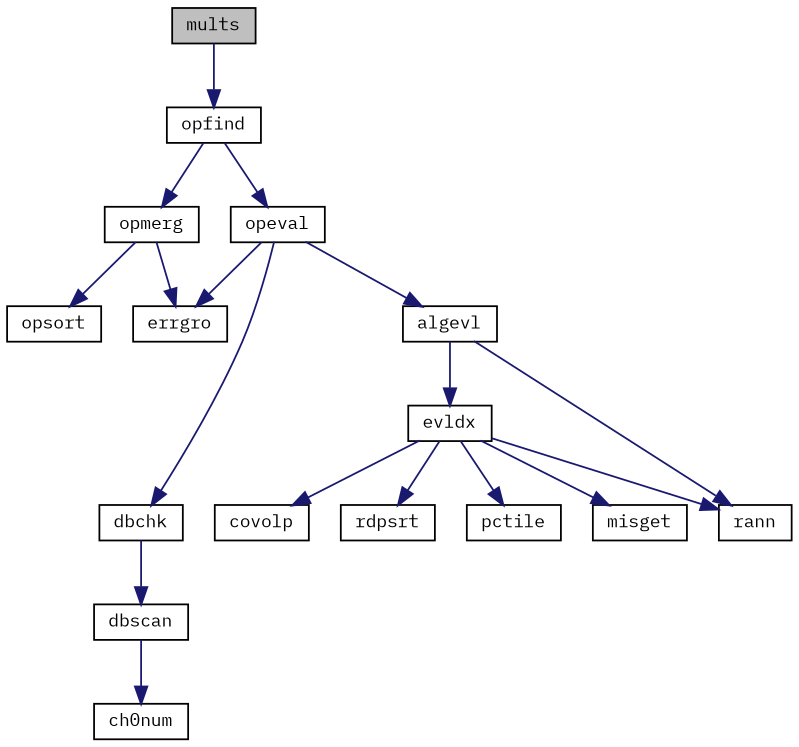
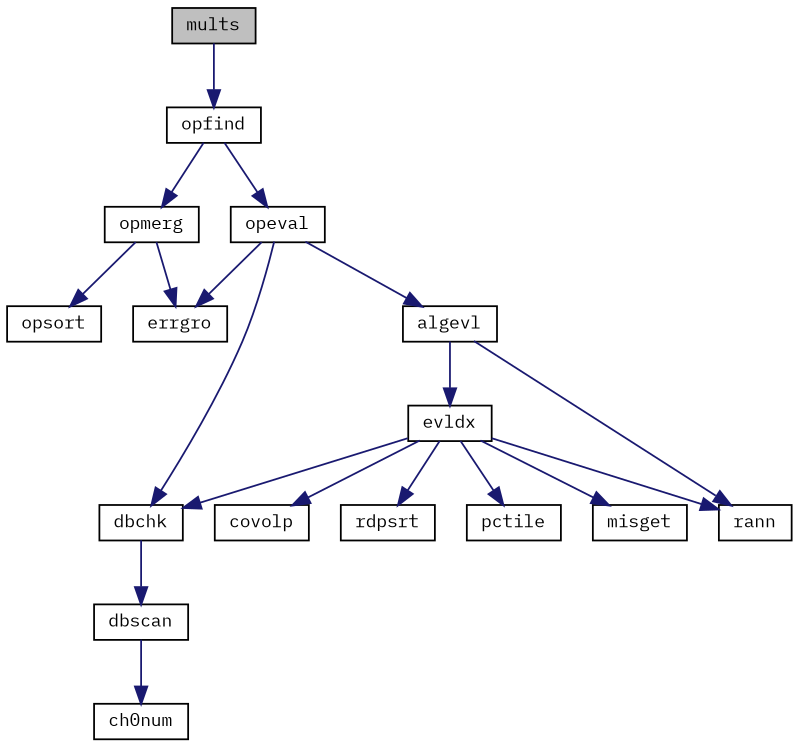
none -> (304, 470)
